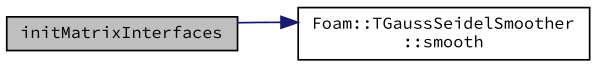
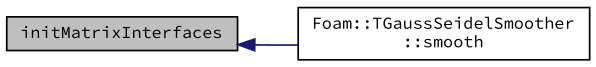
(259, 22) -> (276, 45)
